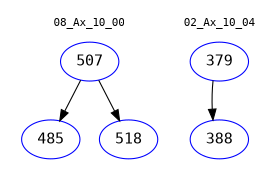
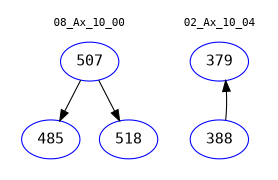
(212, 95) -> (227, 106)
